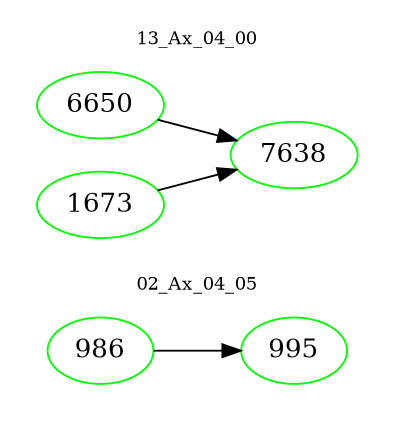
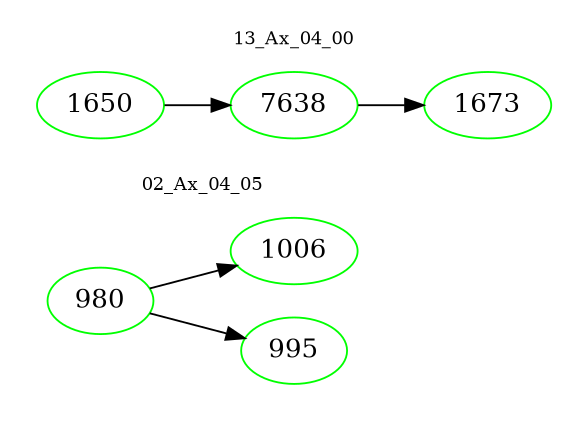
(101, 105) -> (101, 105)
(188, 182) -> (382, 105)
none -> (294, 251)
(101, 351) -> (101, 301)
